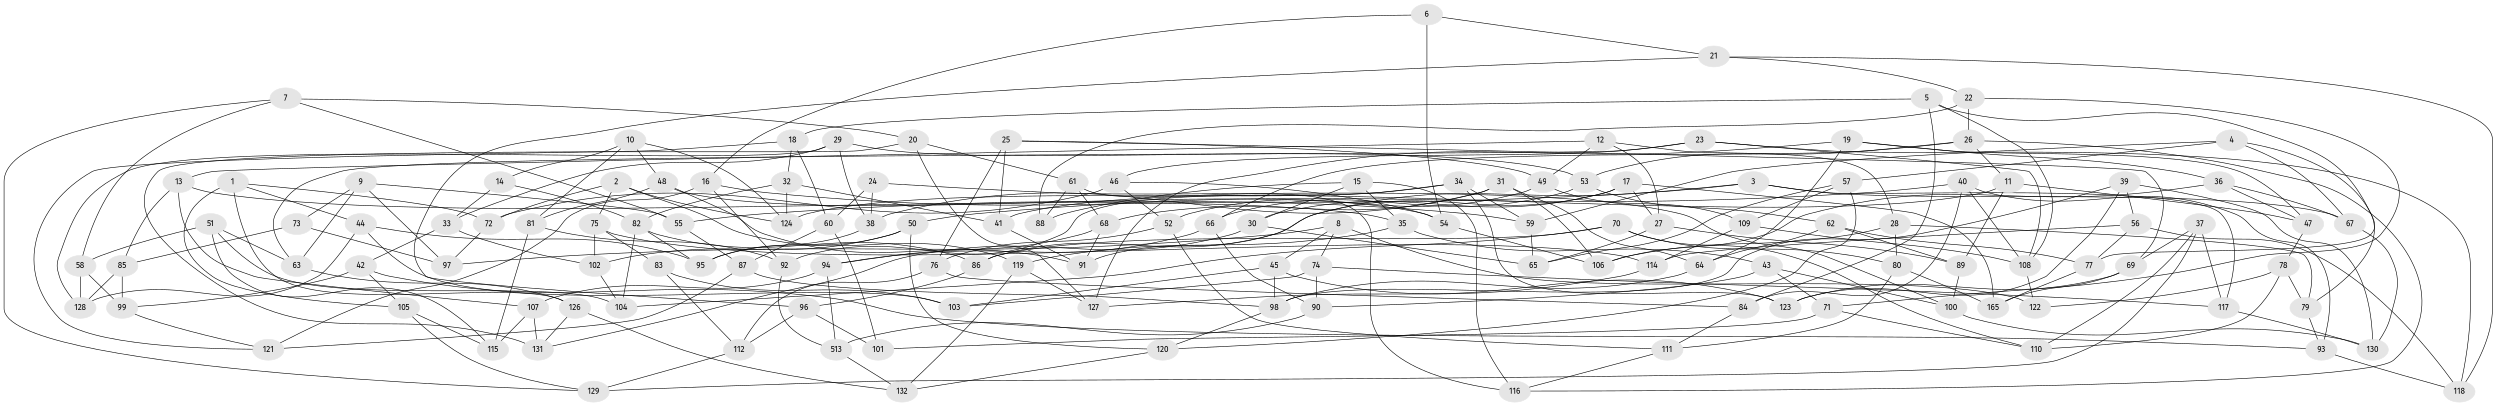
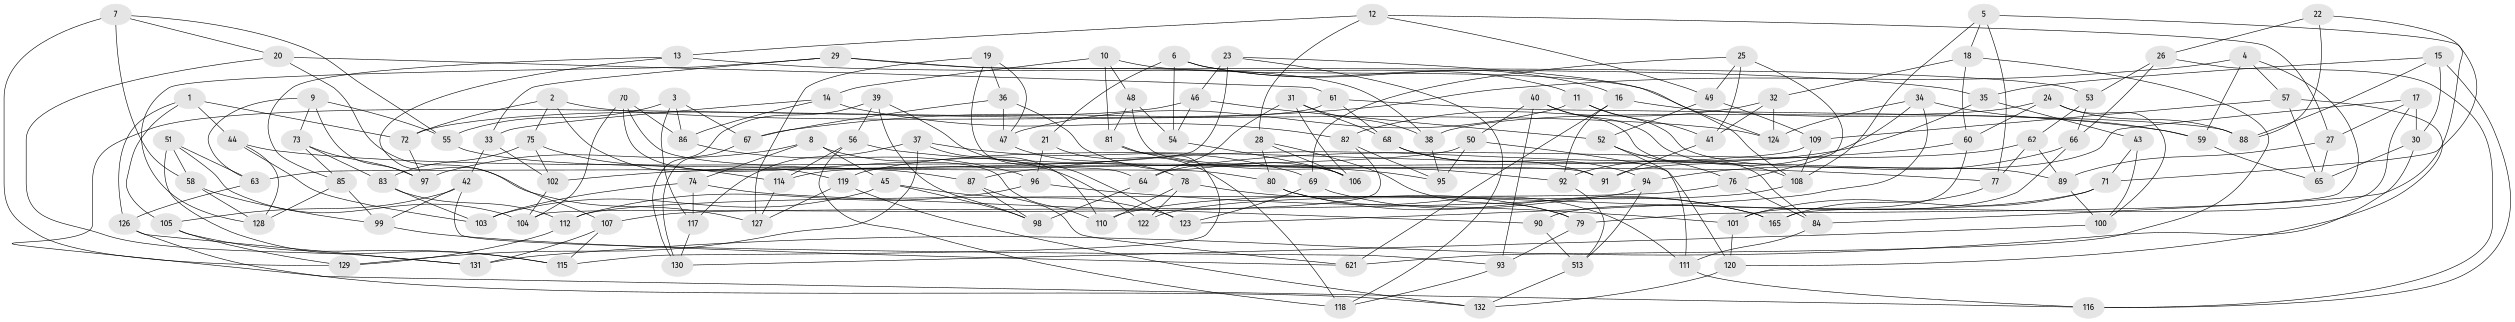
(1844, 67) -> none
none -> (2146, 119)
(1987, 160) -> (1377, 74)
none -> (340, 161)
(807, 245) -> (736, 121)
(1544, 297) -> none
(1223, 327) -> (1732, 245)
(268, 350) -> (1351, 266)
